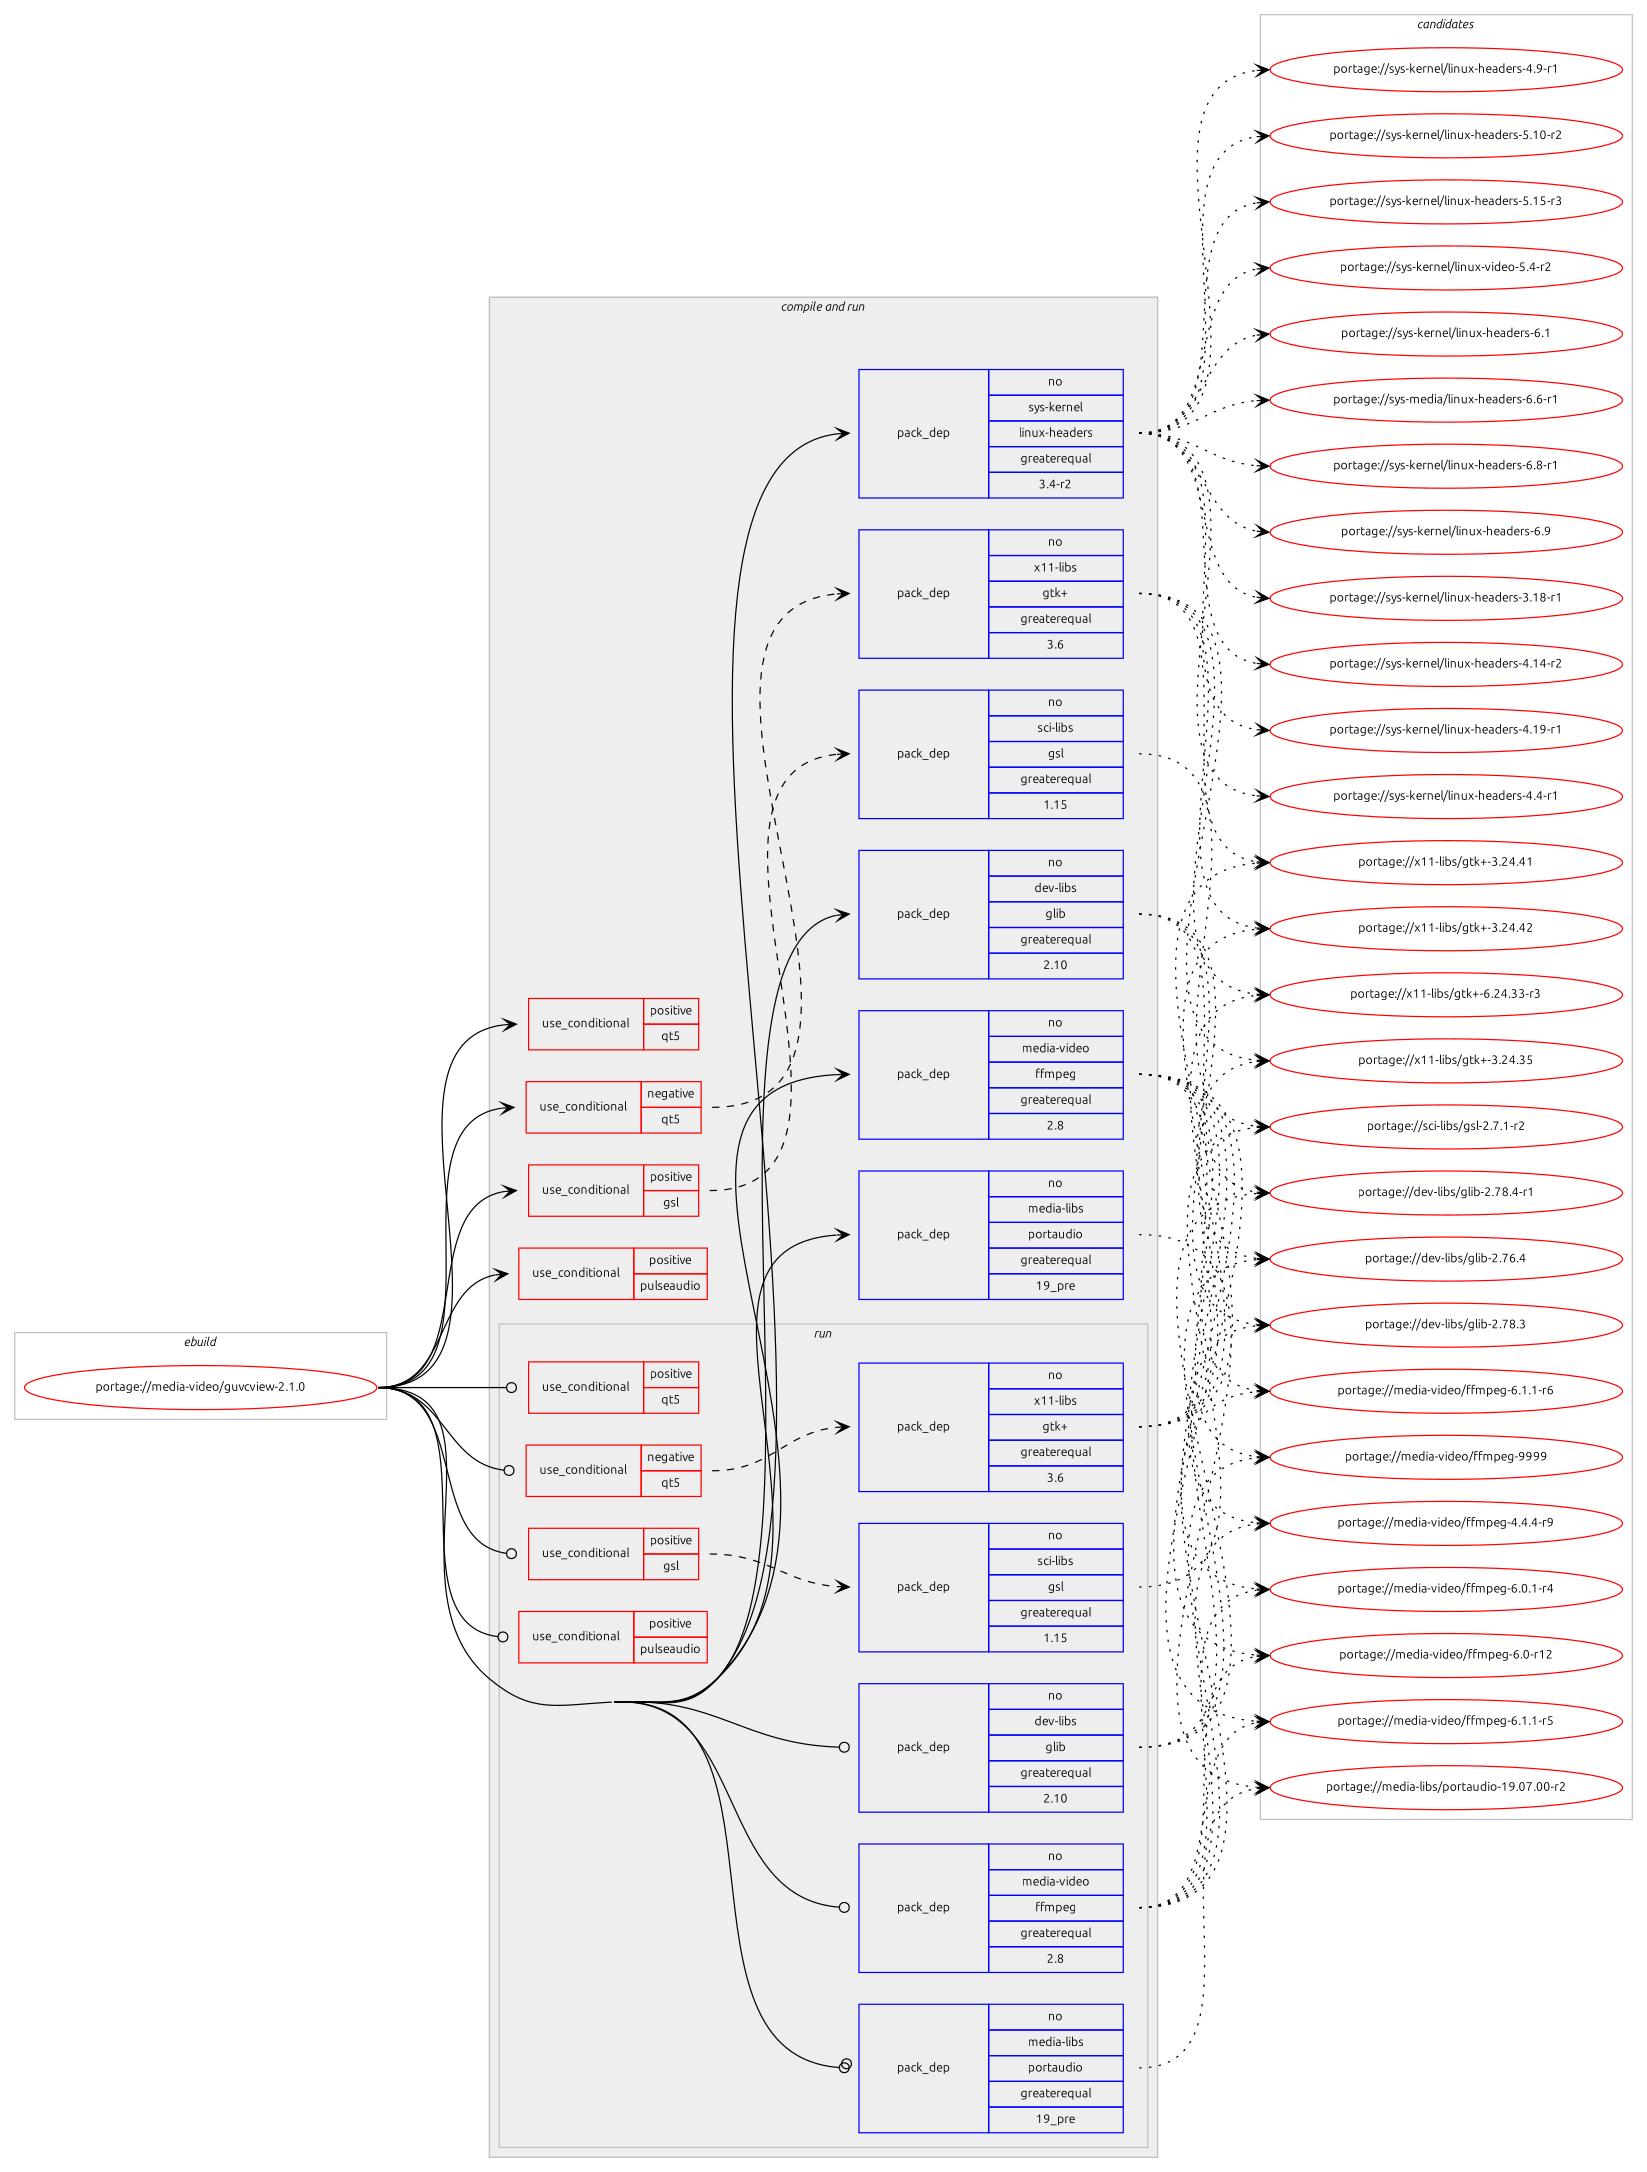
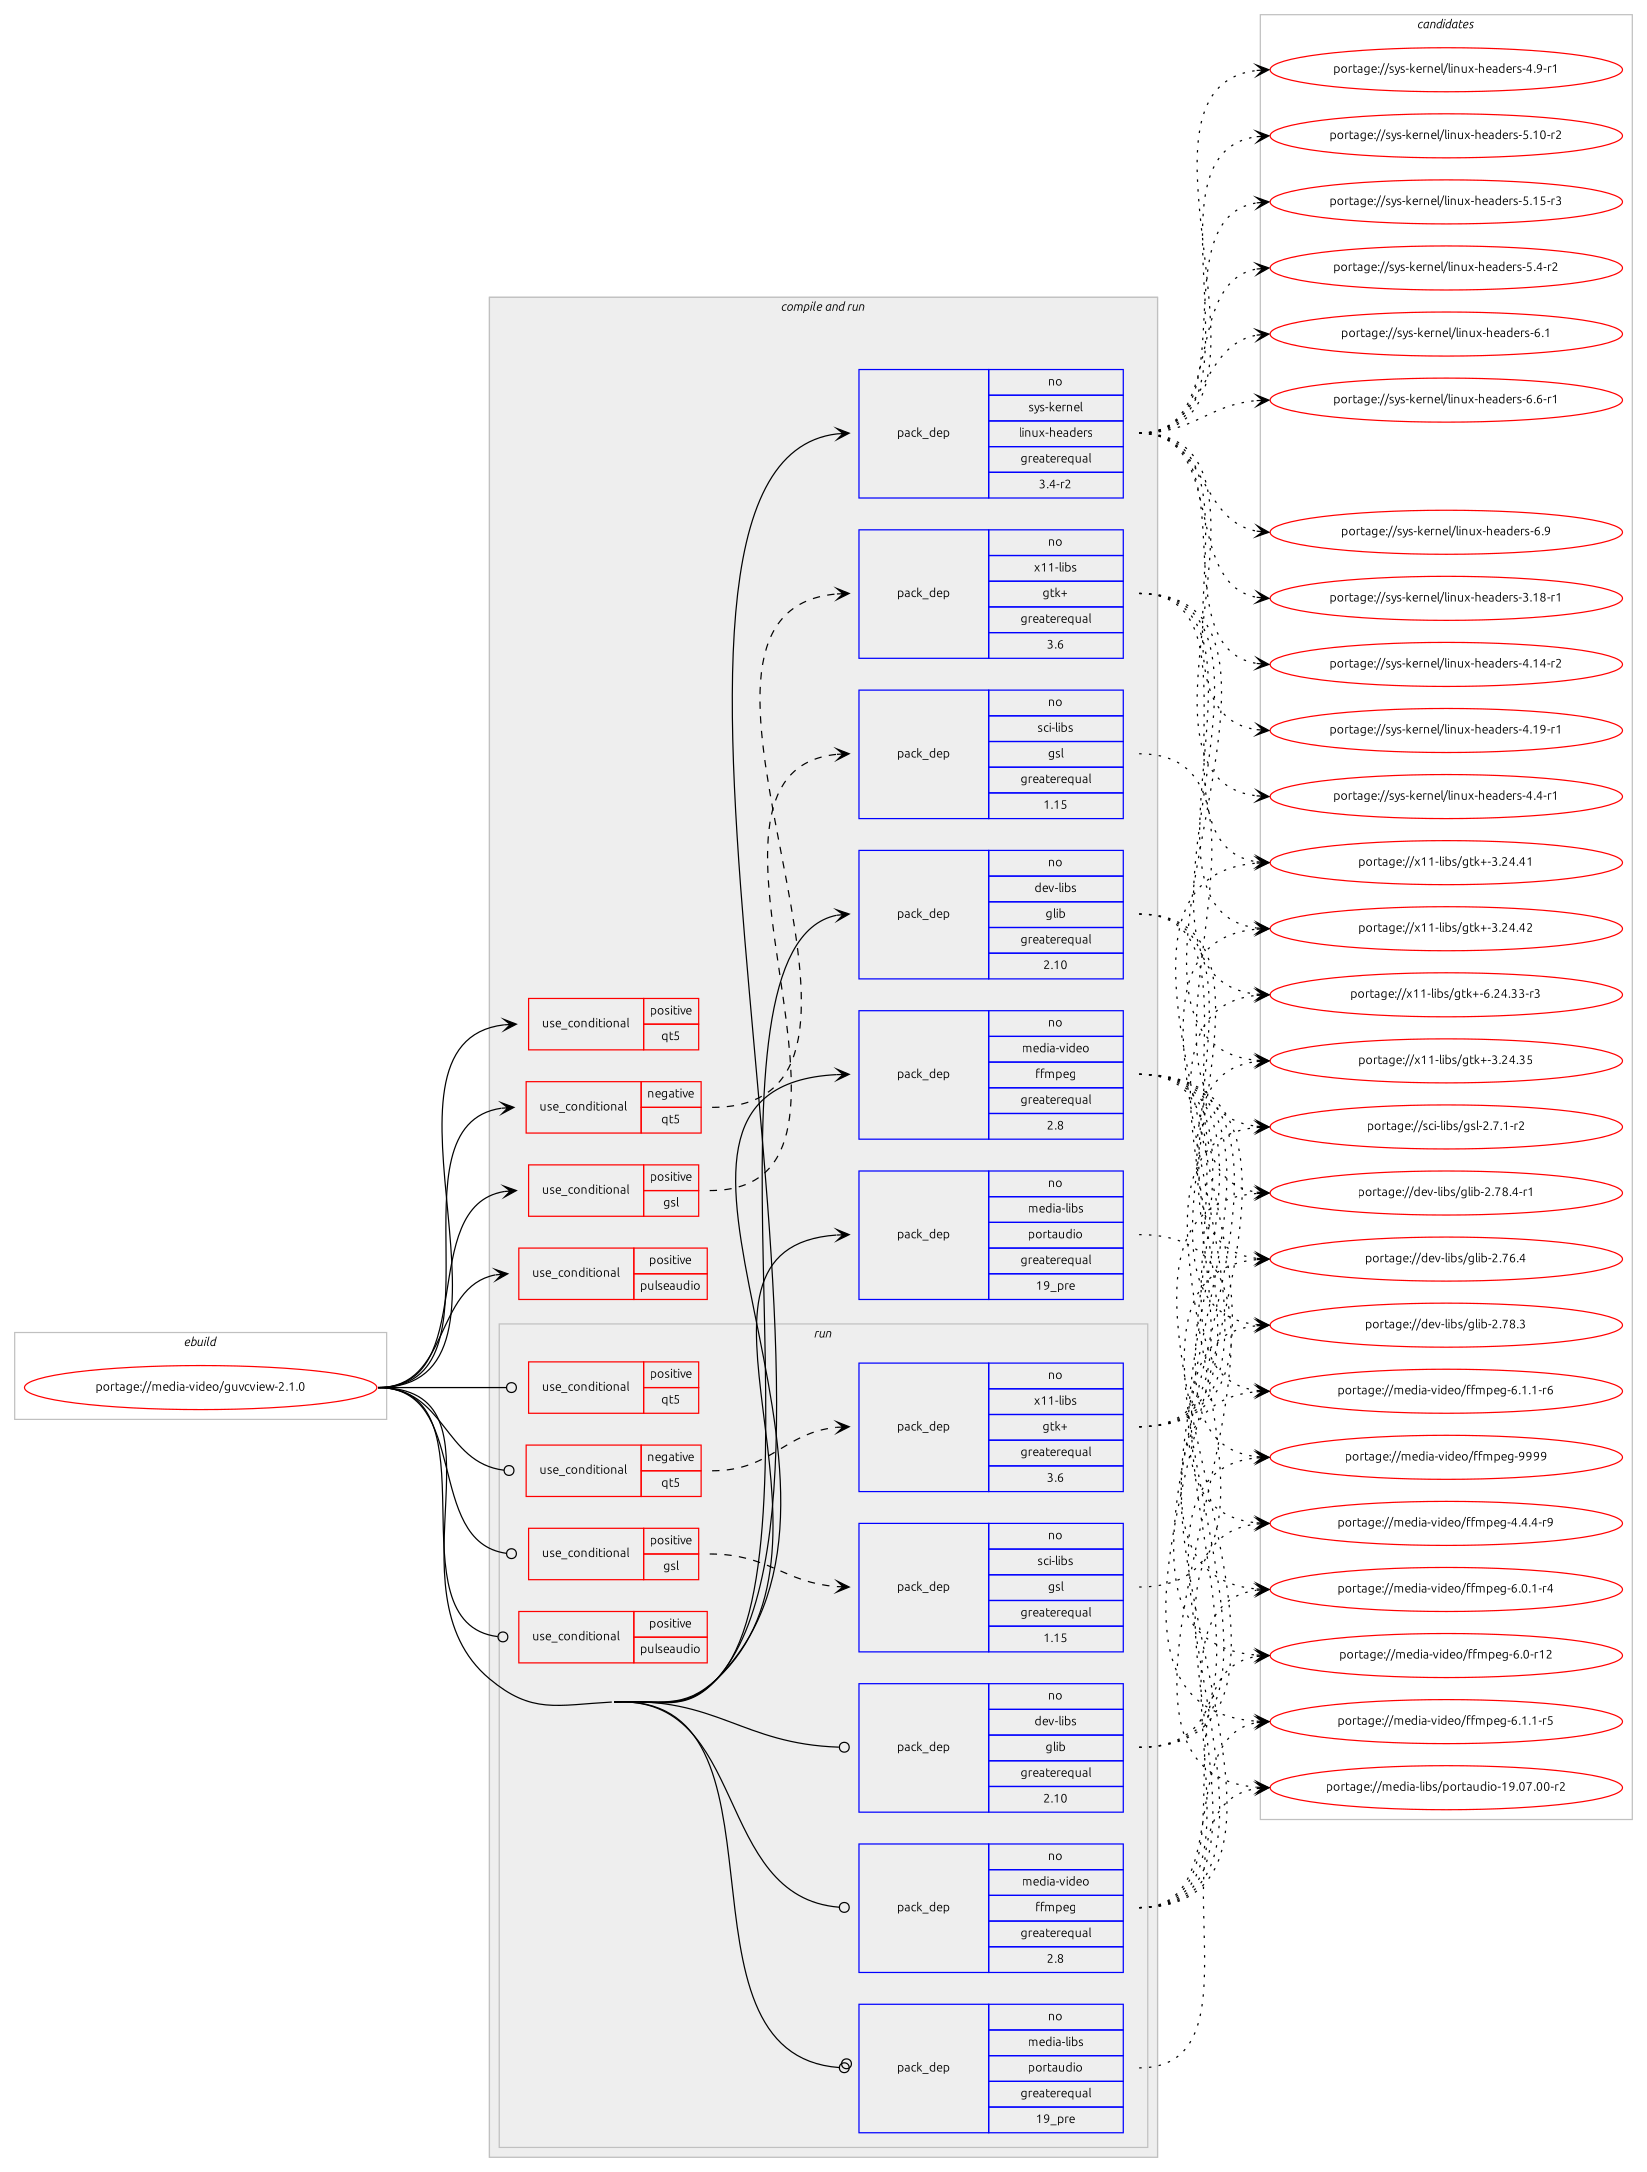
(1446, 268) -> (1446, 268)
(1446, 400) -> (1446, 400)
(1446, 466) -> none
